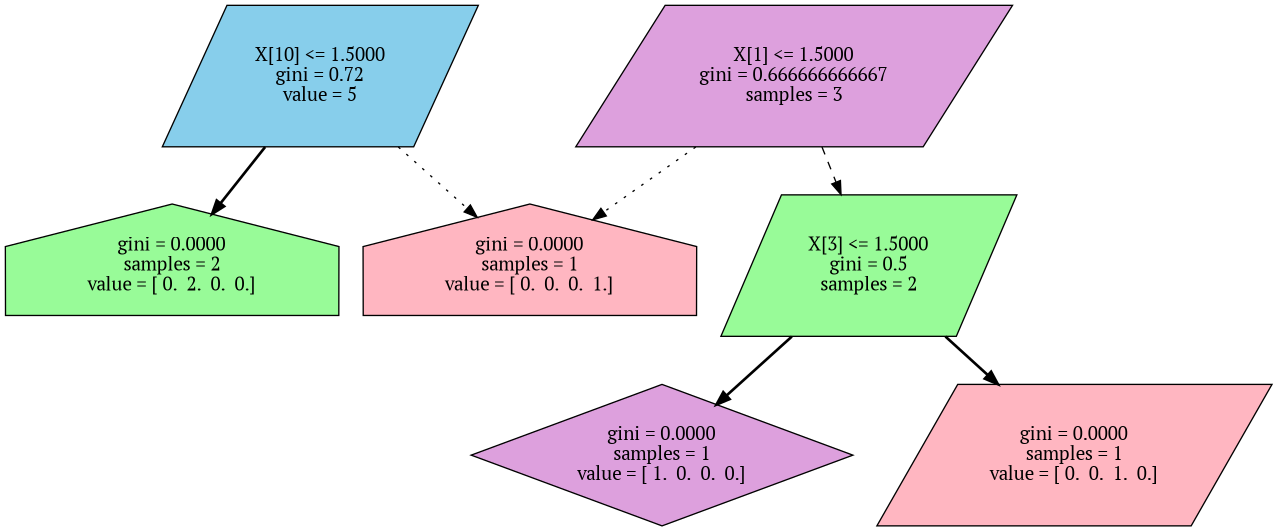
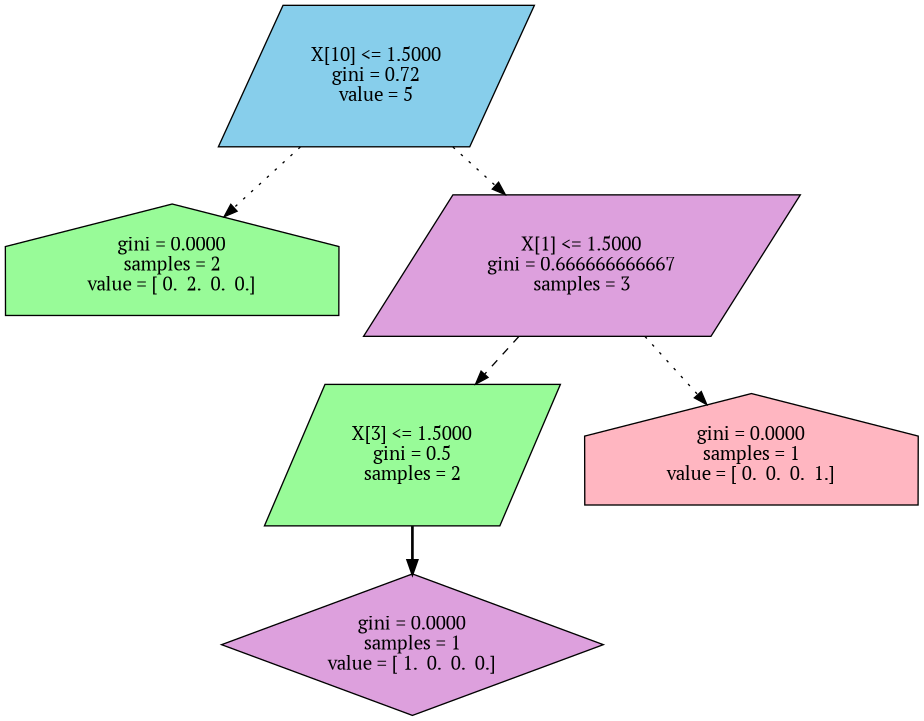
(243, 175) -> (267, 177)
(433, 178) -> (474, 166)
(1074, 455) -> none
